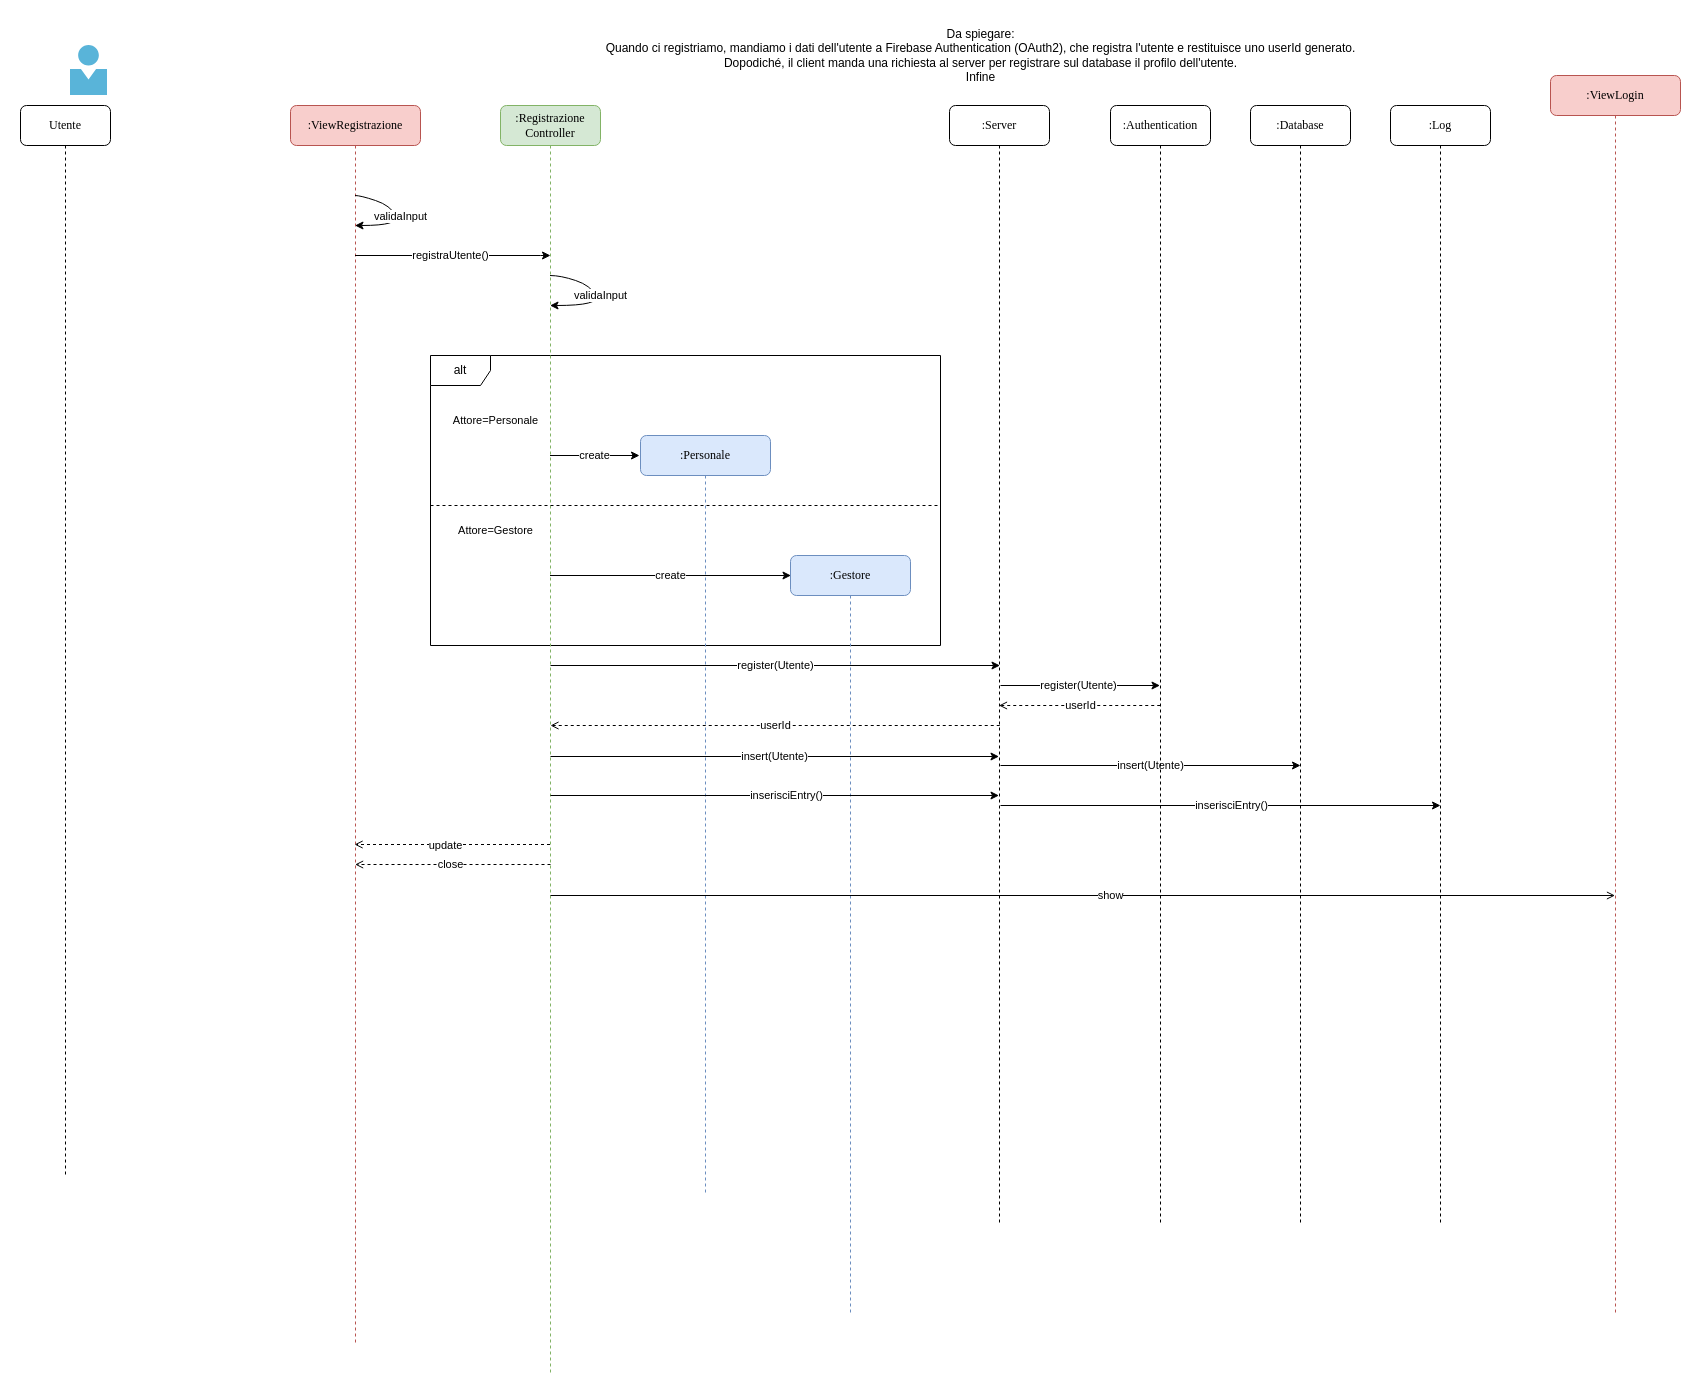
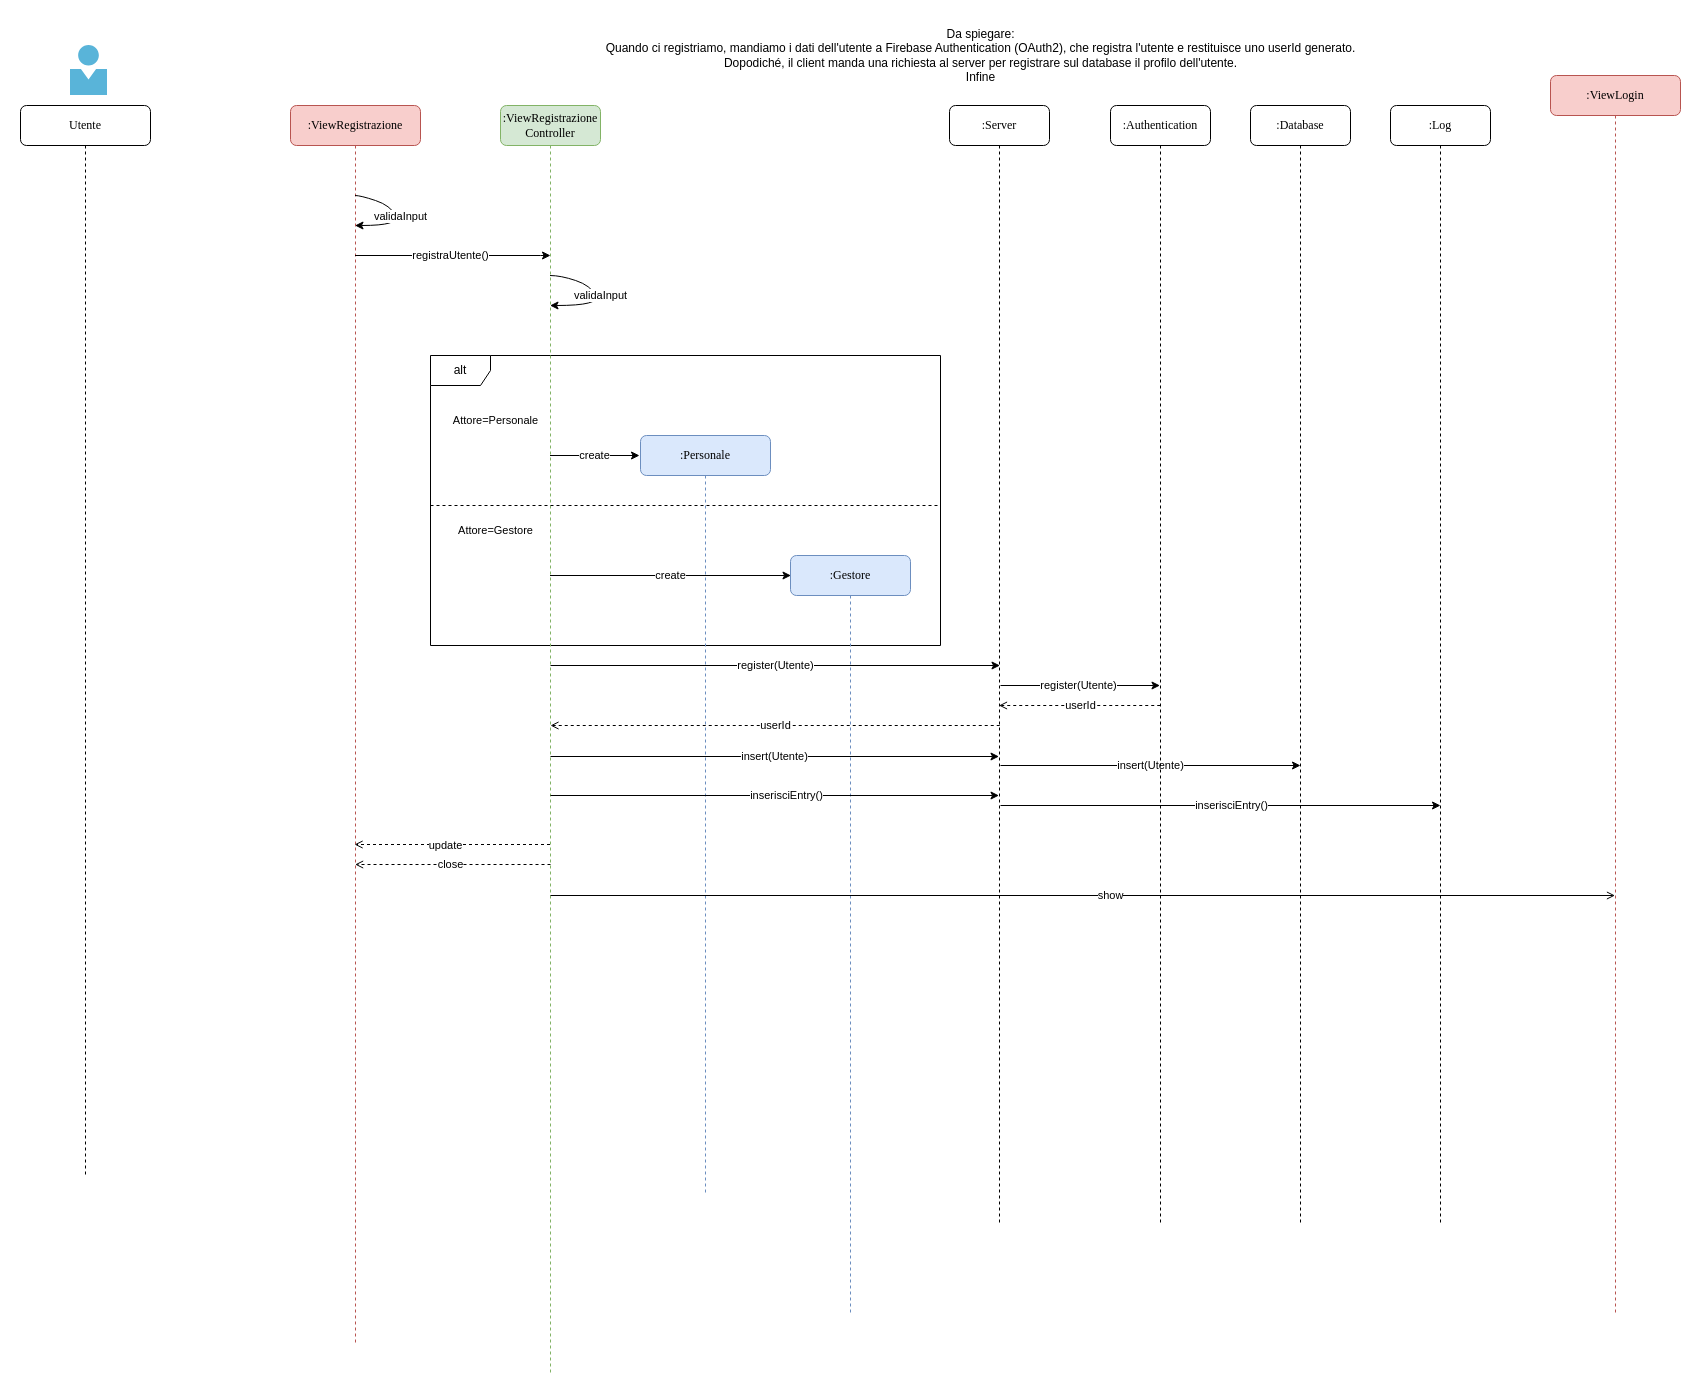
(551, 126) -> (551, 126)
(66, 641) -> (86, 641)
